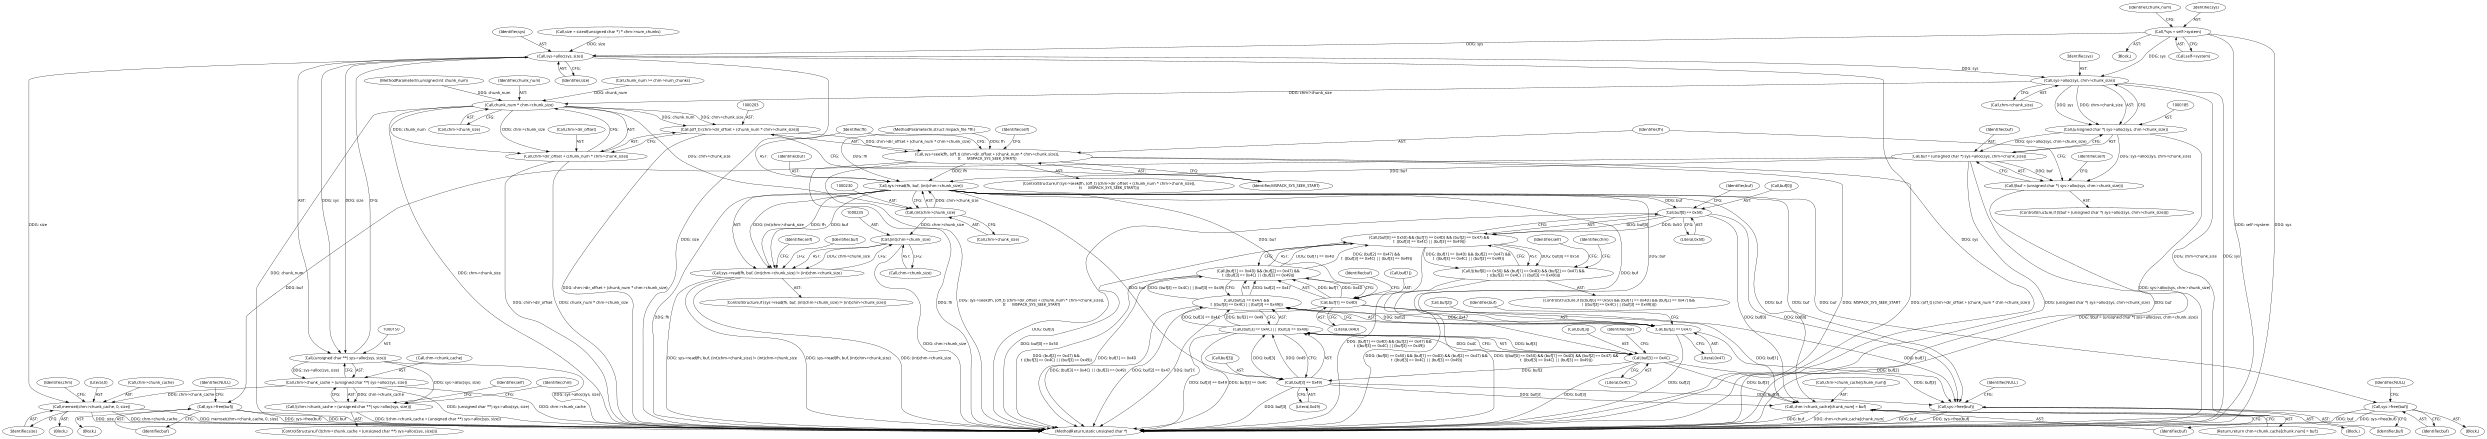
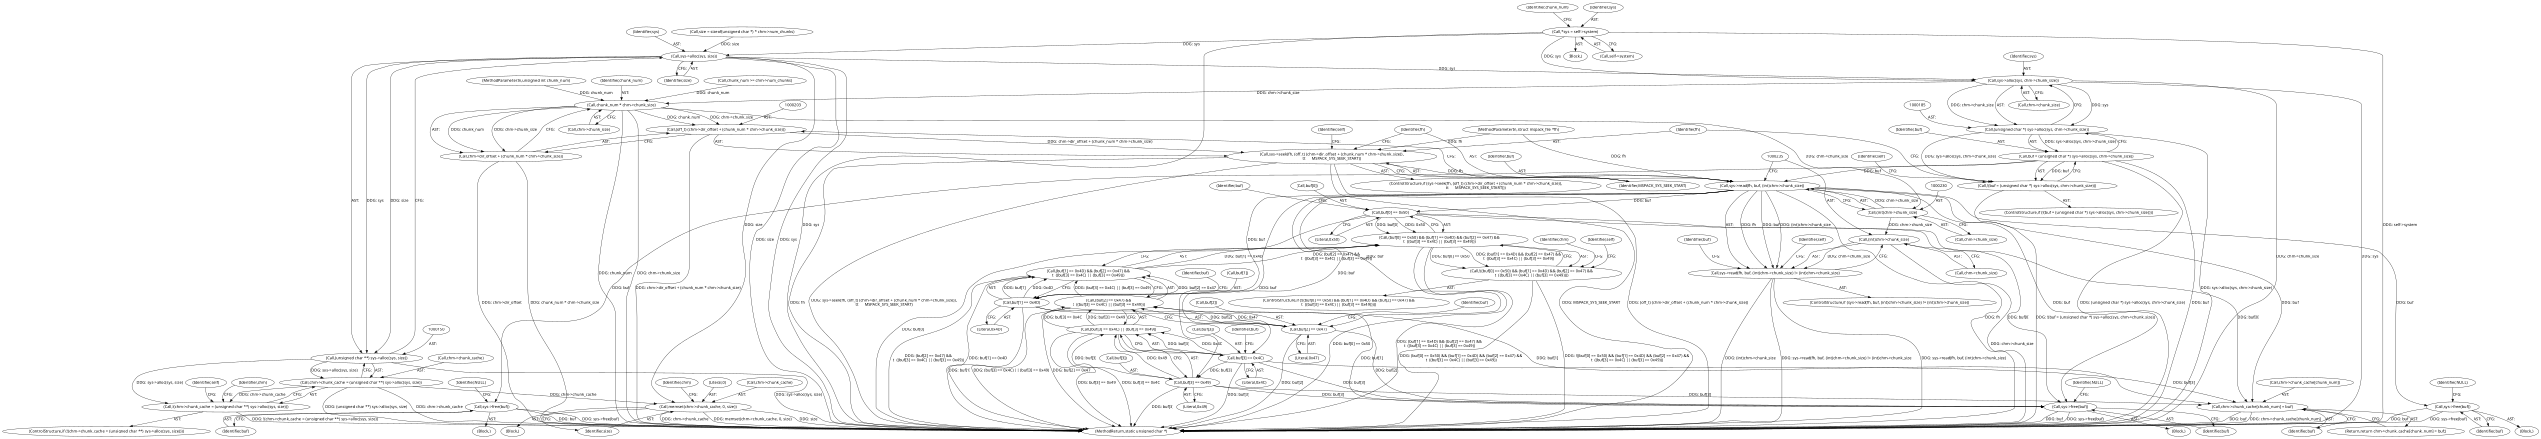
(577, 130) -> none
none -> (1769, 171)
